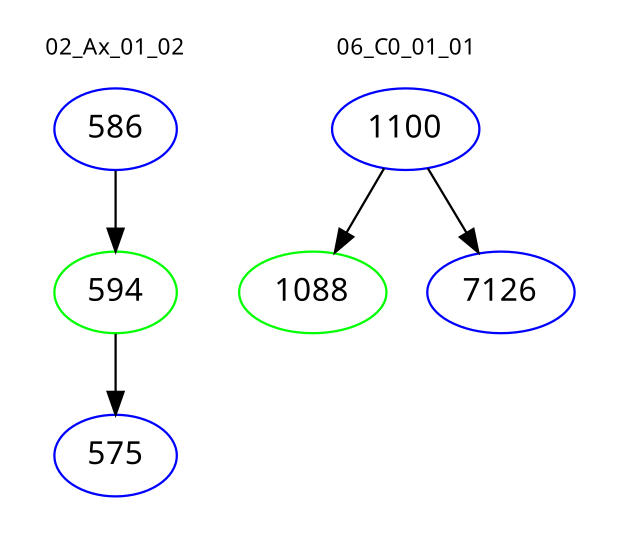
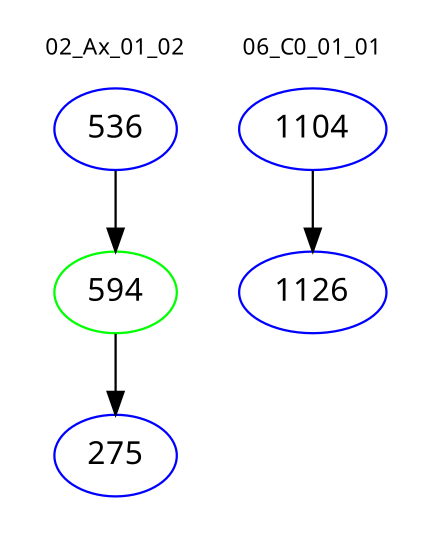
(116, 129) -> (116, 129)
(406, 129) -> (313, 129)
(313, 292) -> none
(501, 292) -> (313, 292)
(116, 456) -> (116, 456)
